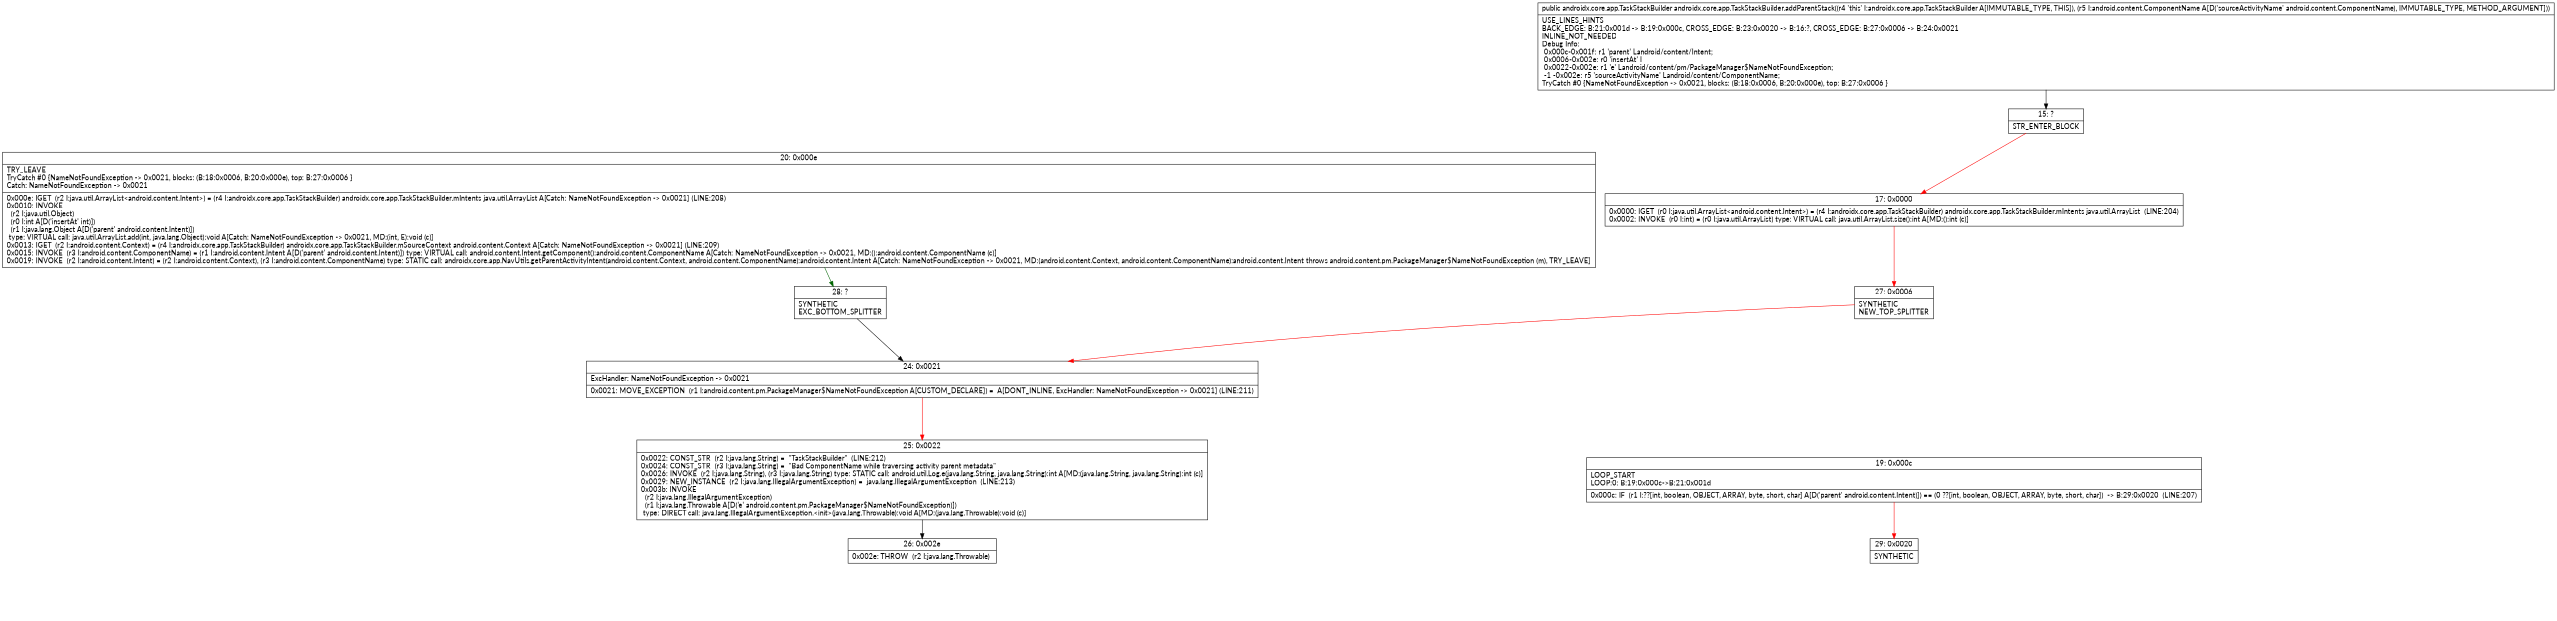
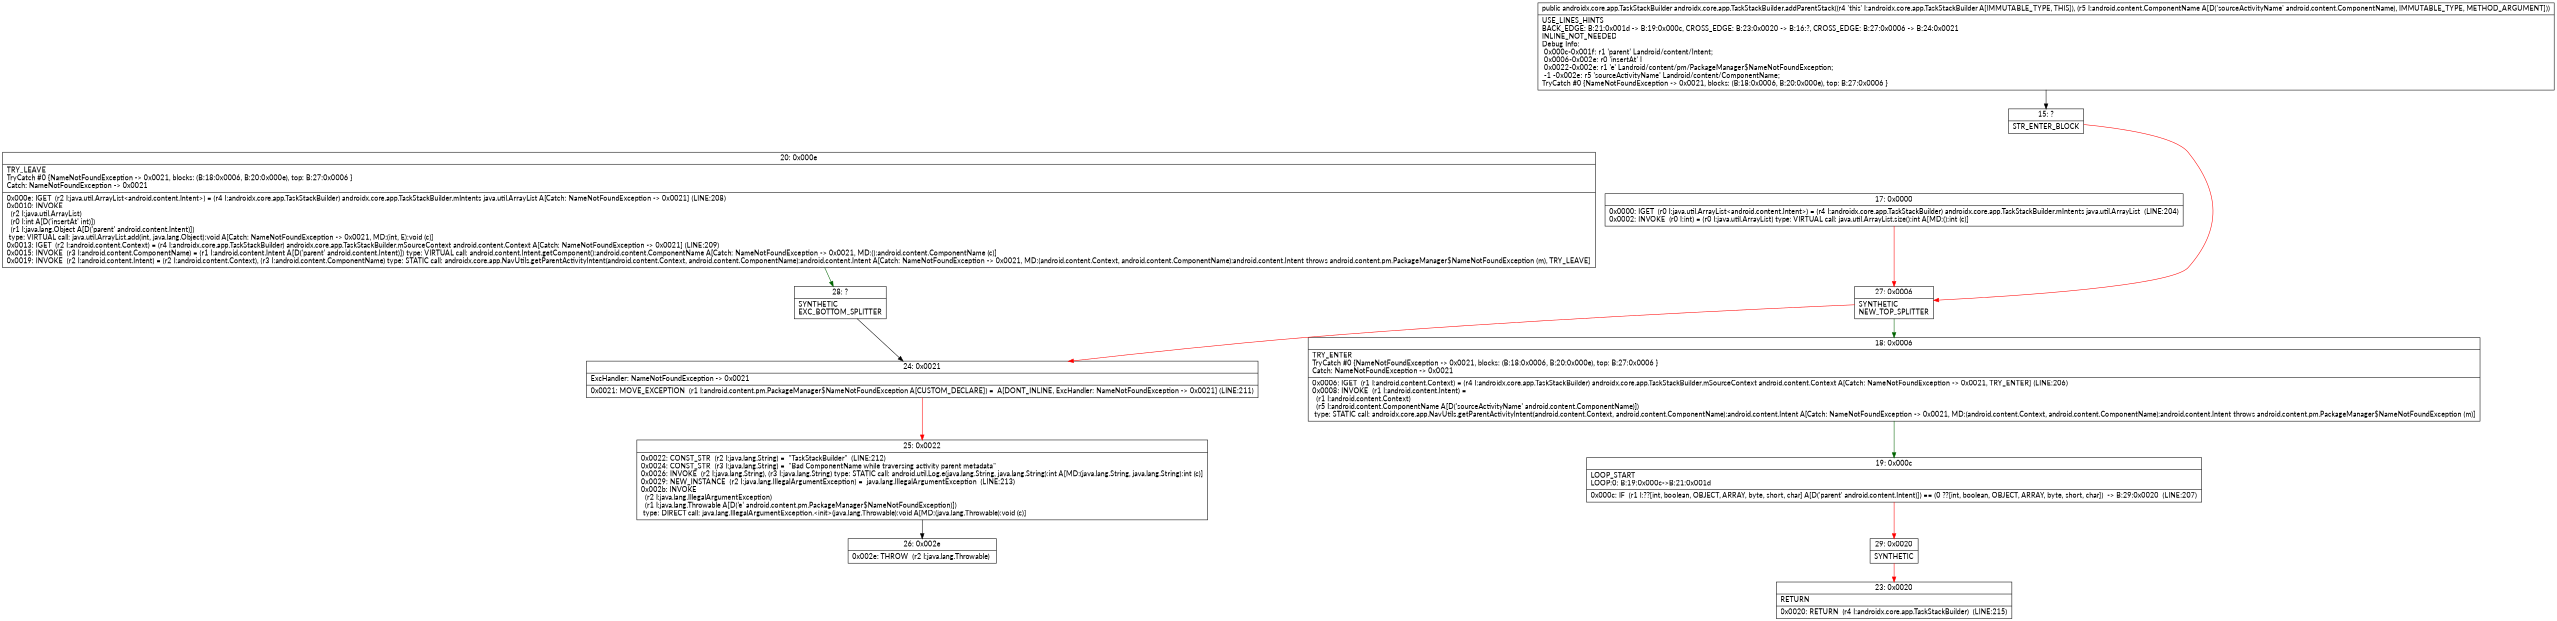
(1976, 162) -> (2181, 271)
(41, 214) -> (44, 214)
none -> (1894, 379)
(671, 490) -> (671, 490)
none -> (1894, 600)
